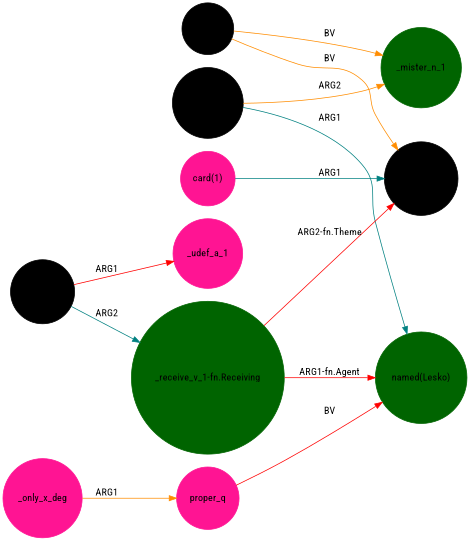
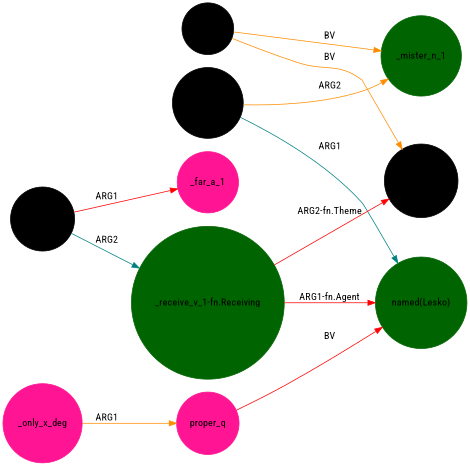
(208, 179) -> none
(208, 254) -> (208, 182)
